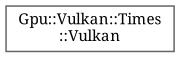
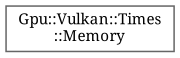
(90, 29) -> (90, 29)
